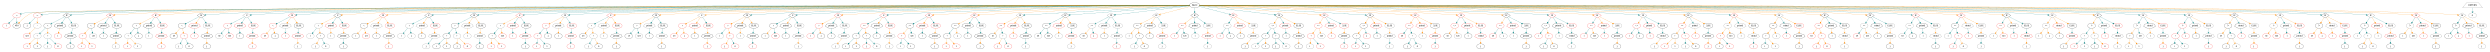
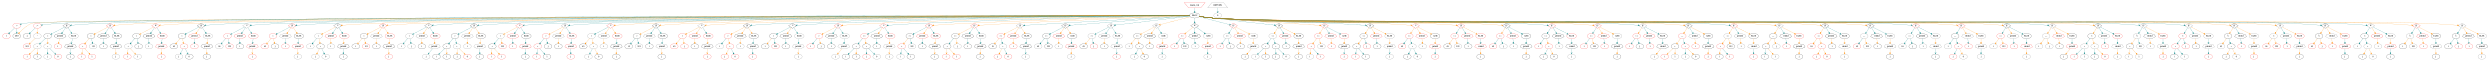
none -> (1195, 5)
